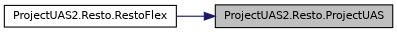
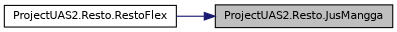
(304, 16) -> (304, 16)
